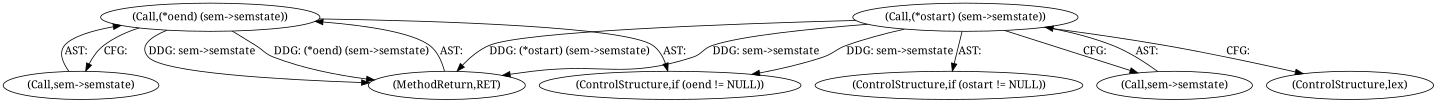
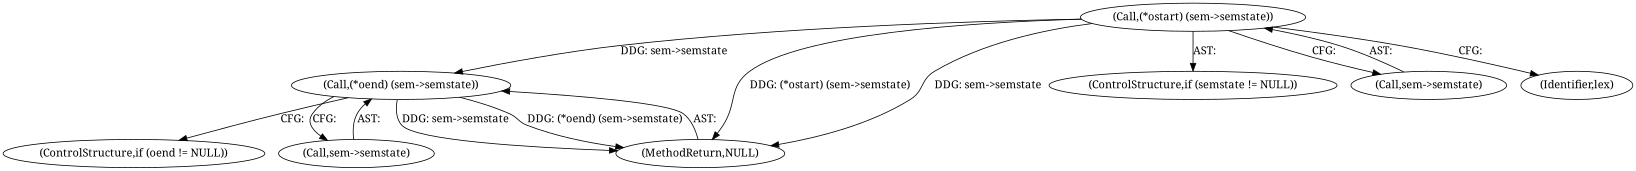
(676, 51) -> (294, 119)
(833, 53) -> (771, 32)
(447, 85) -> (700, 154)
(949, 85) -> (1193, 85)
(1350, 85) -> (1577, 85)
